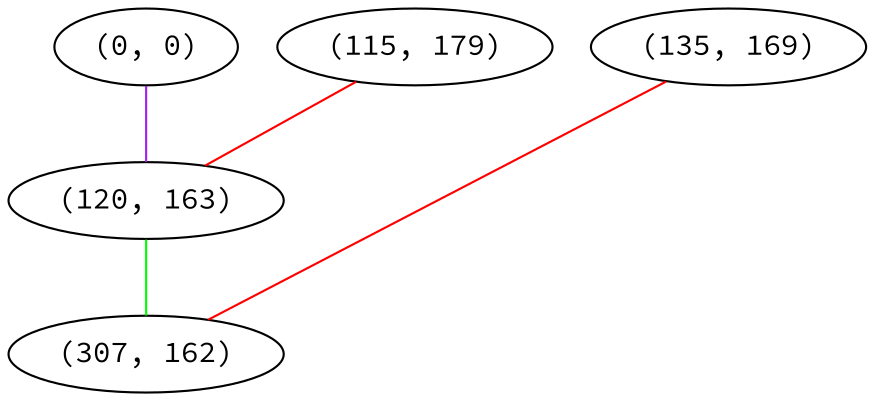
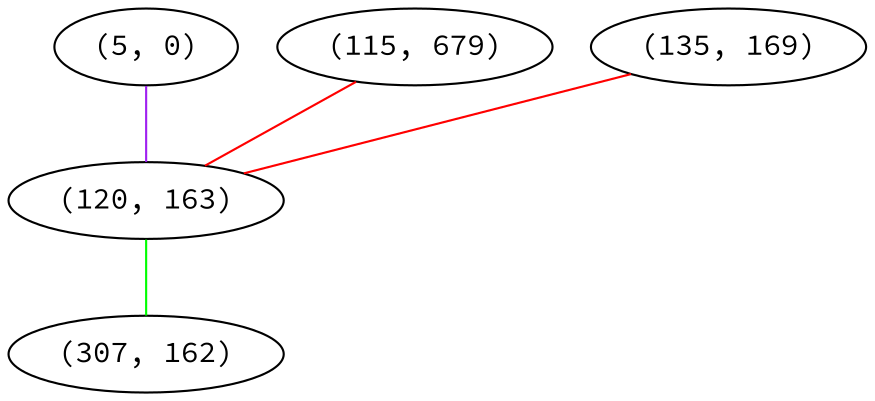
(146, 47) -> (146, 47)
(415, 47) -> (415, 47)
(437, 201) -> (438, 124)
